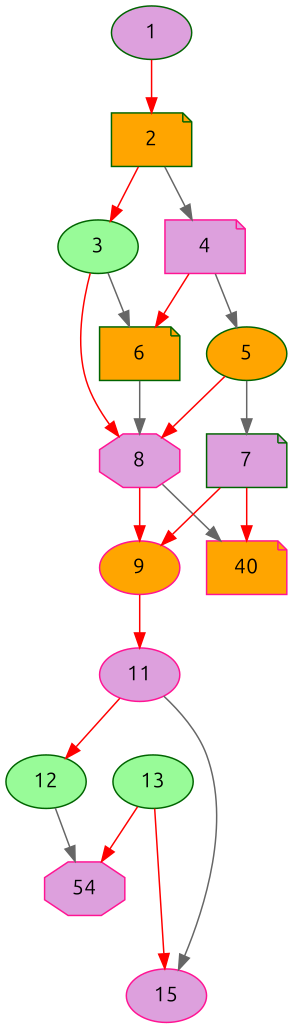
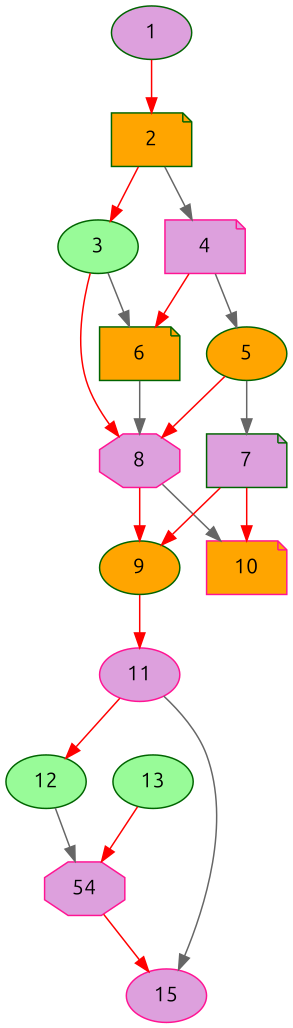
(140, 568) -> (140, 568)
(247, 568) -> (247, 568)
(159, 881) -> (122, 937)
